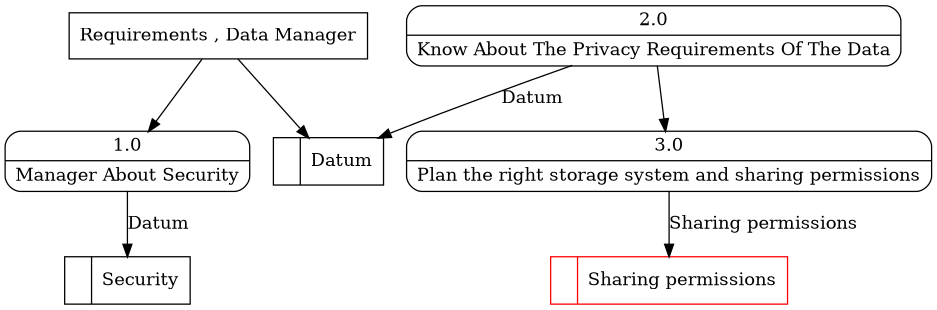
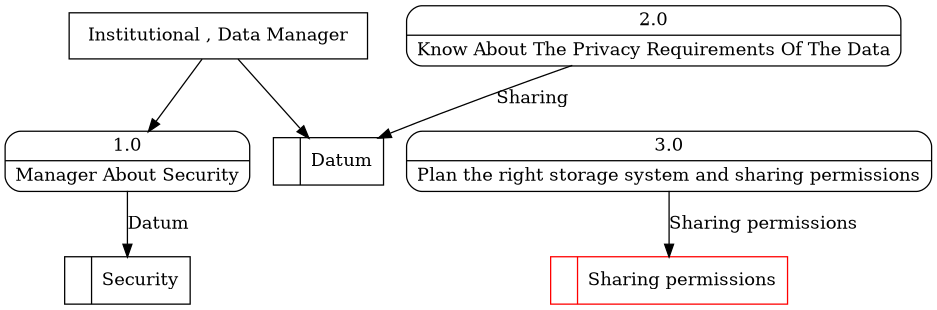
(218, 36) -> (218, 36)
(661, 92) -> none
(533, 99) -> (533, 99)
